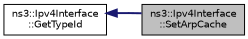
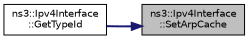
(129, 13) -> (119, 26)
